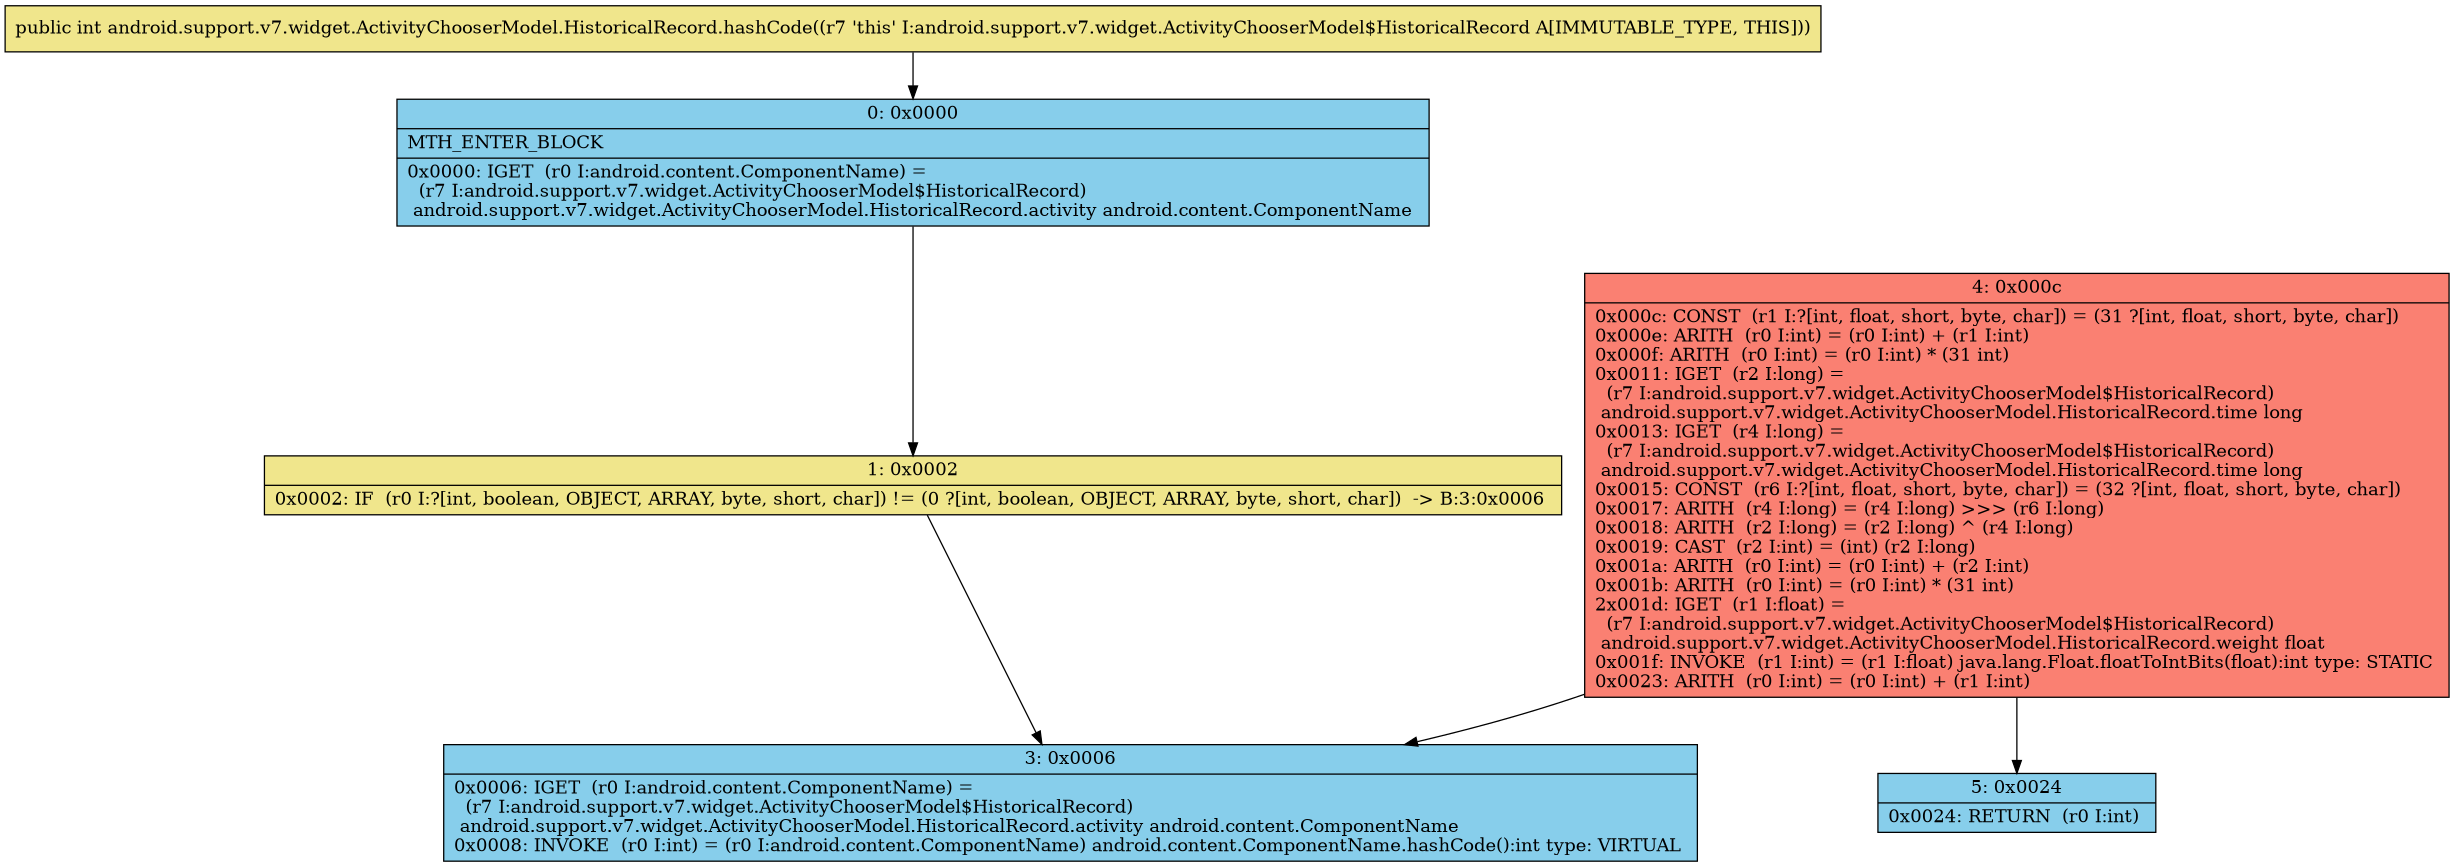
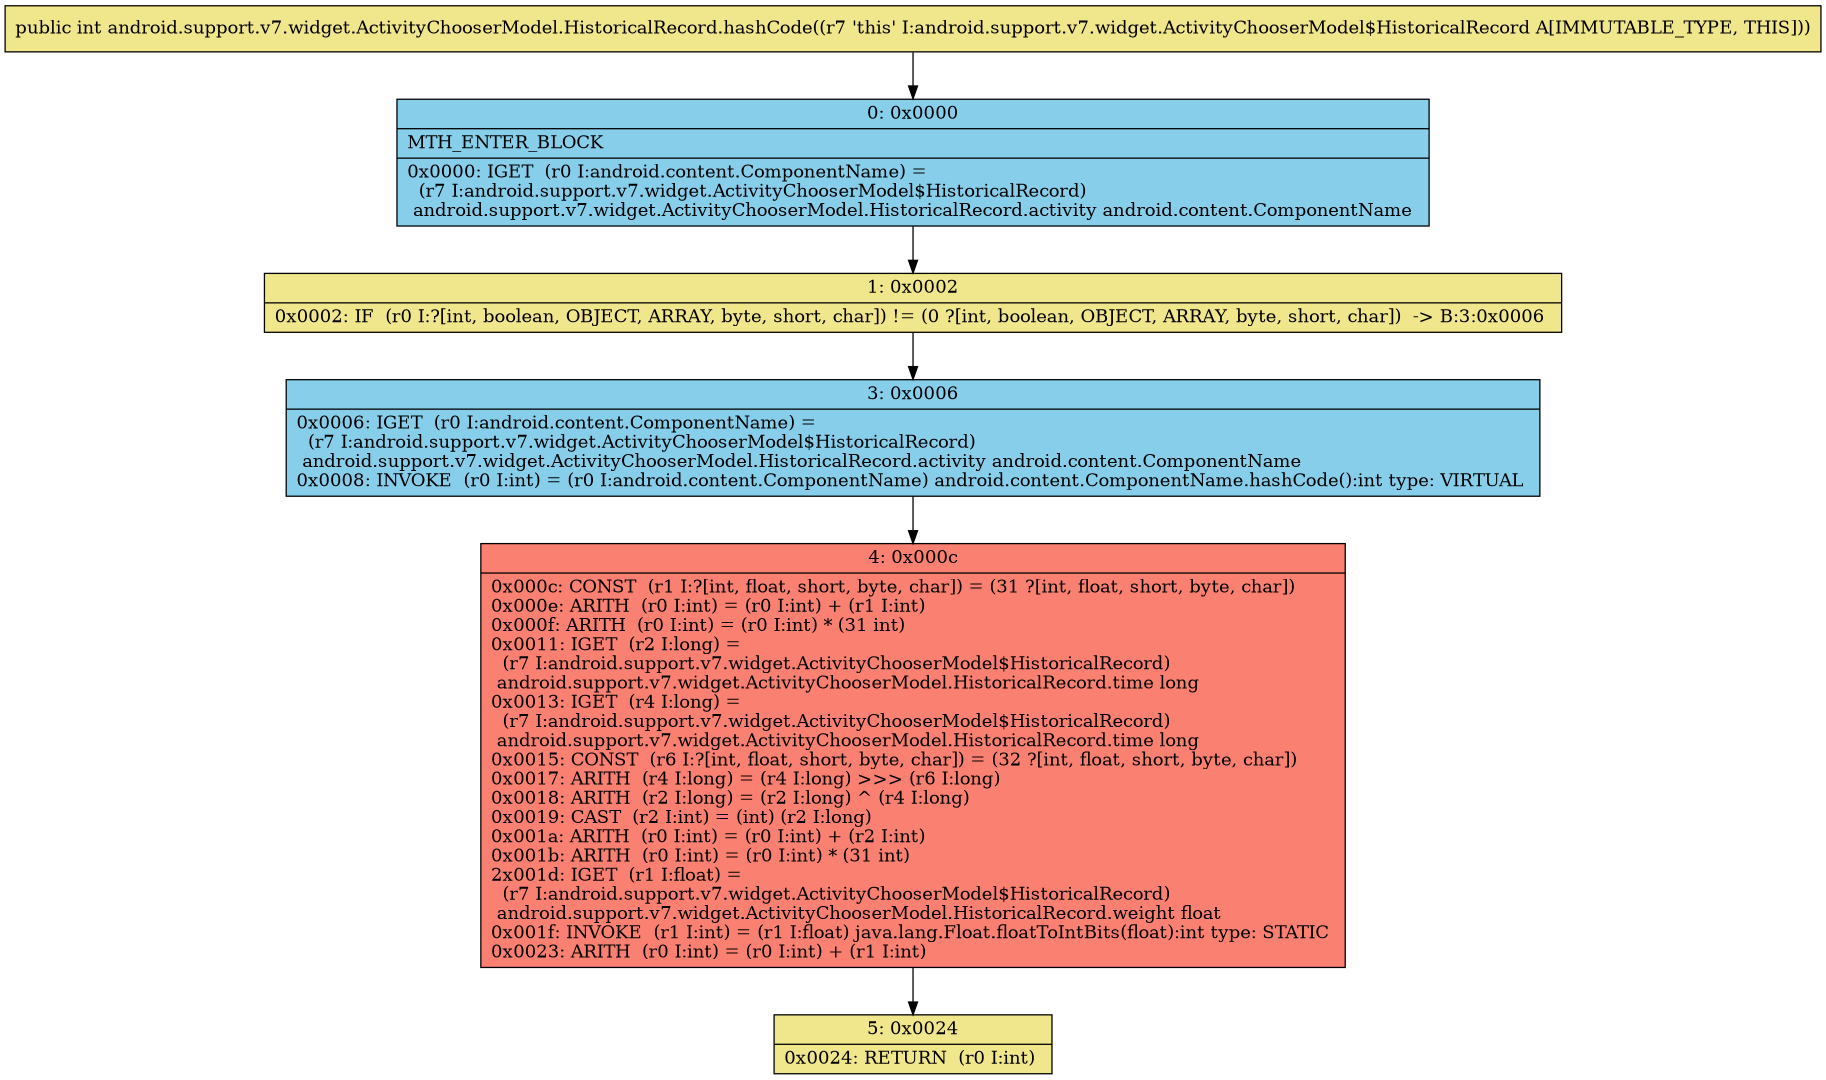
(1501, 720) -> (913, 513)
(2017, 803) -> (913, 1044)
